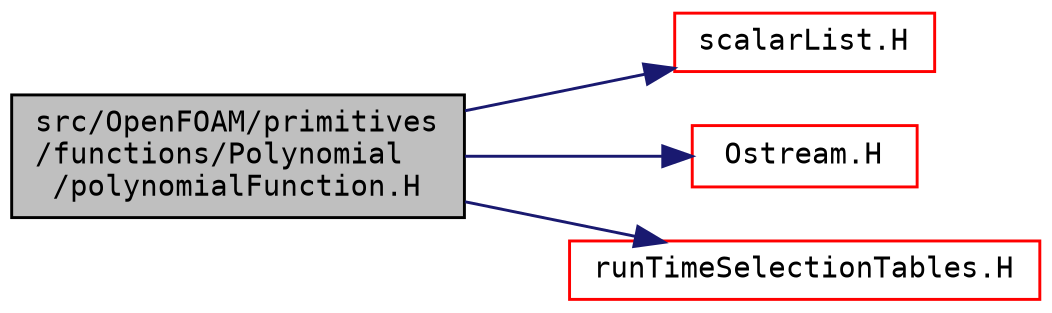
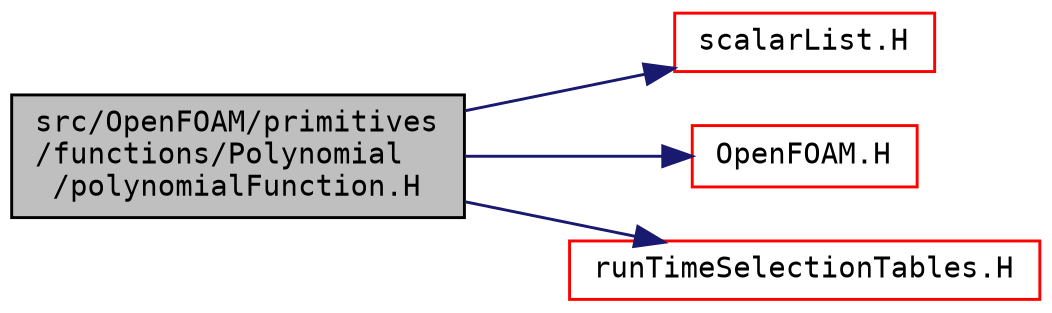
(805, 156) -> (805, 156)
